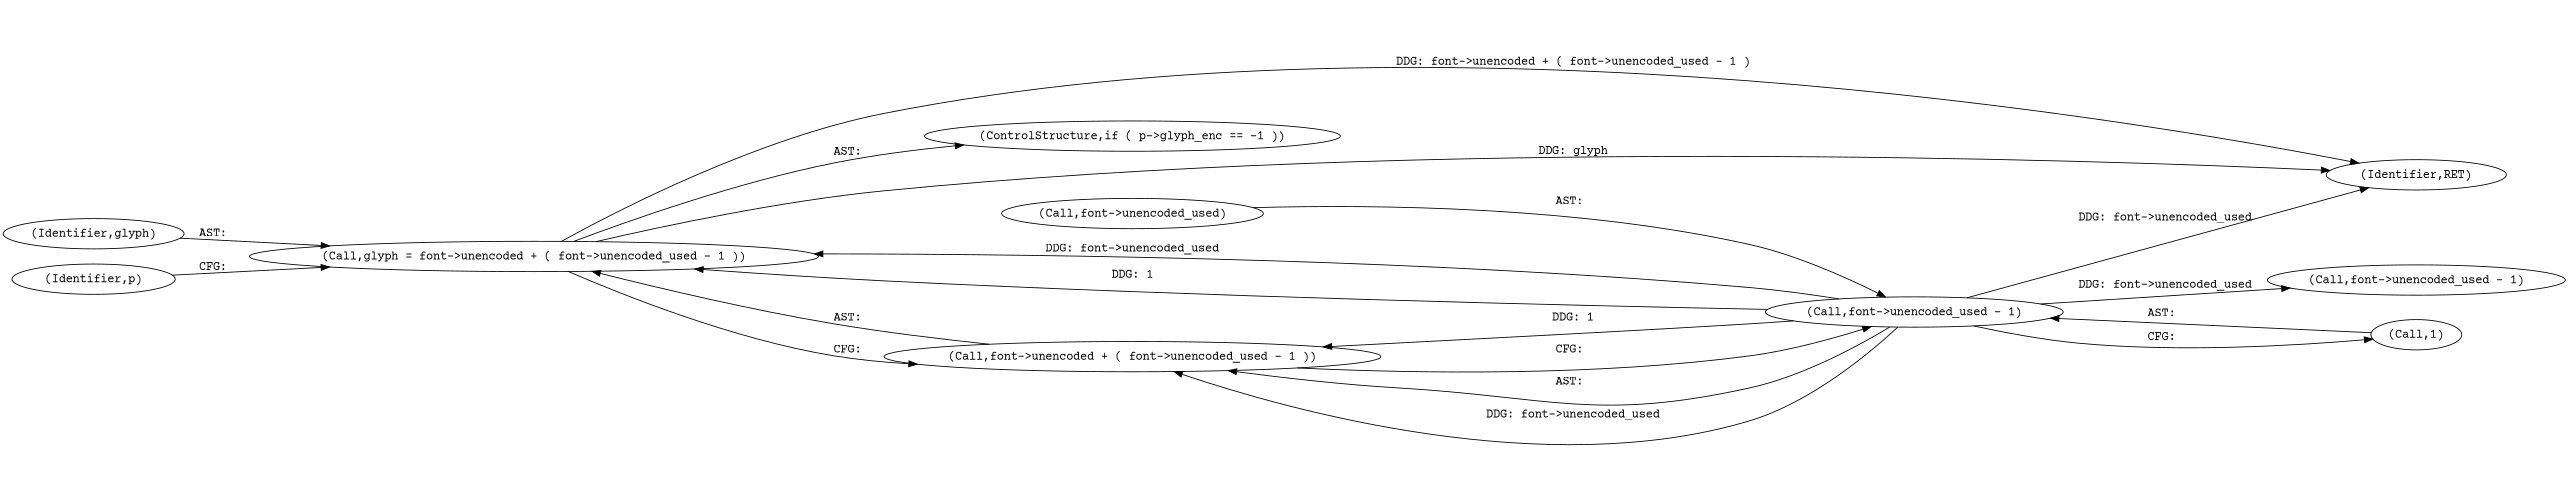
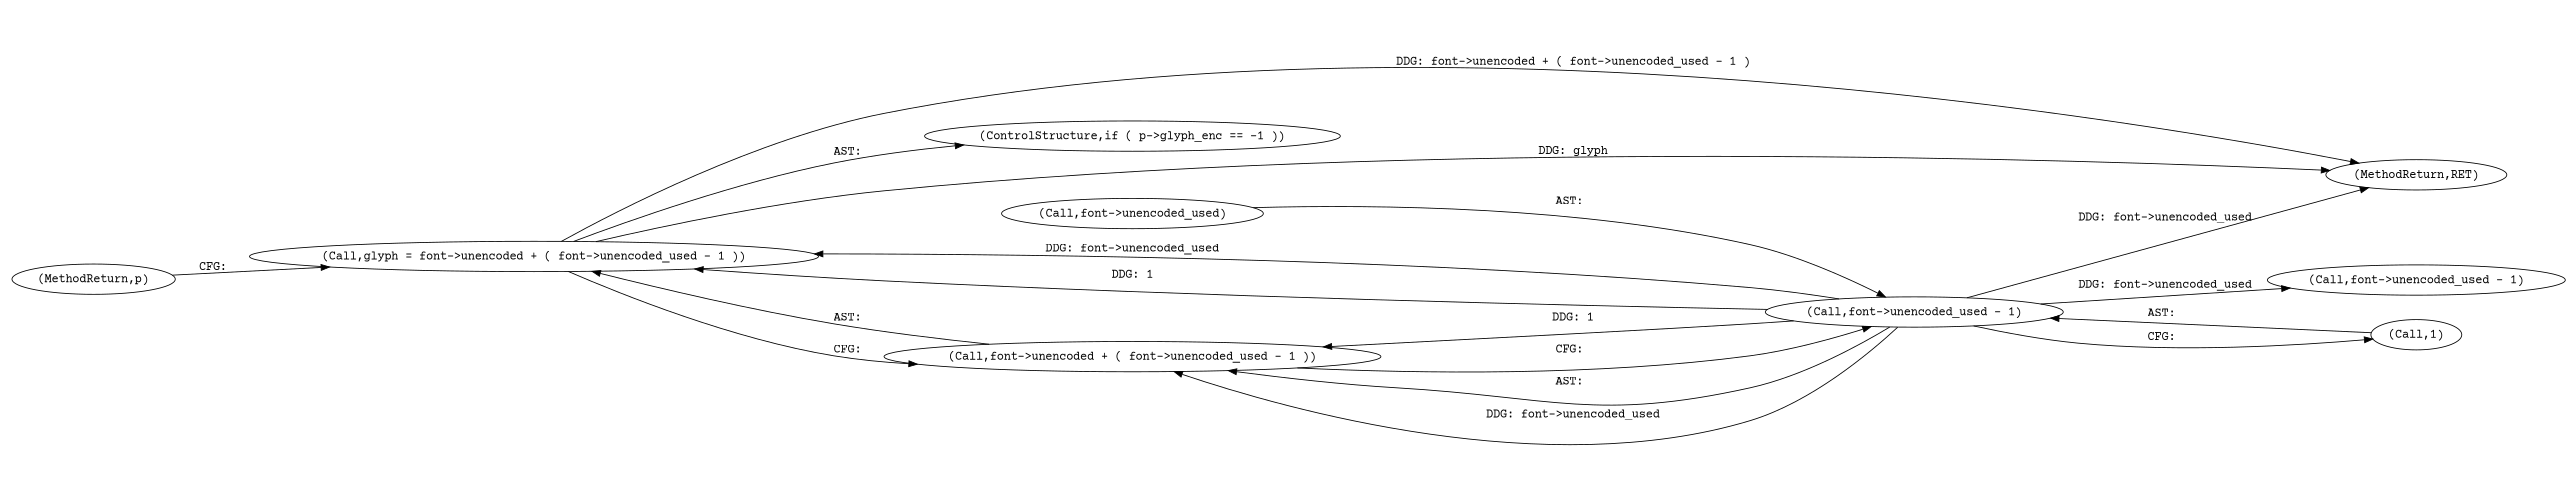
(2416, 175) -> (2416, 175)
(94, 234) -> none
(94, 279) -> (94, 279)
